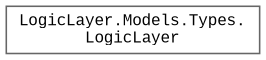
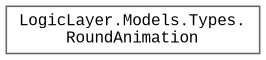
(133, 30) -> (133, 30)
